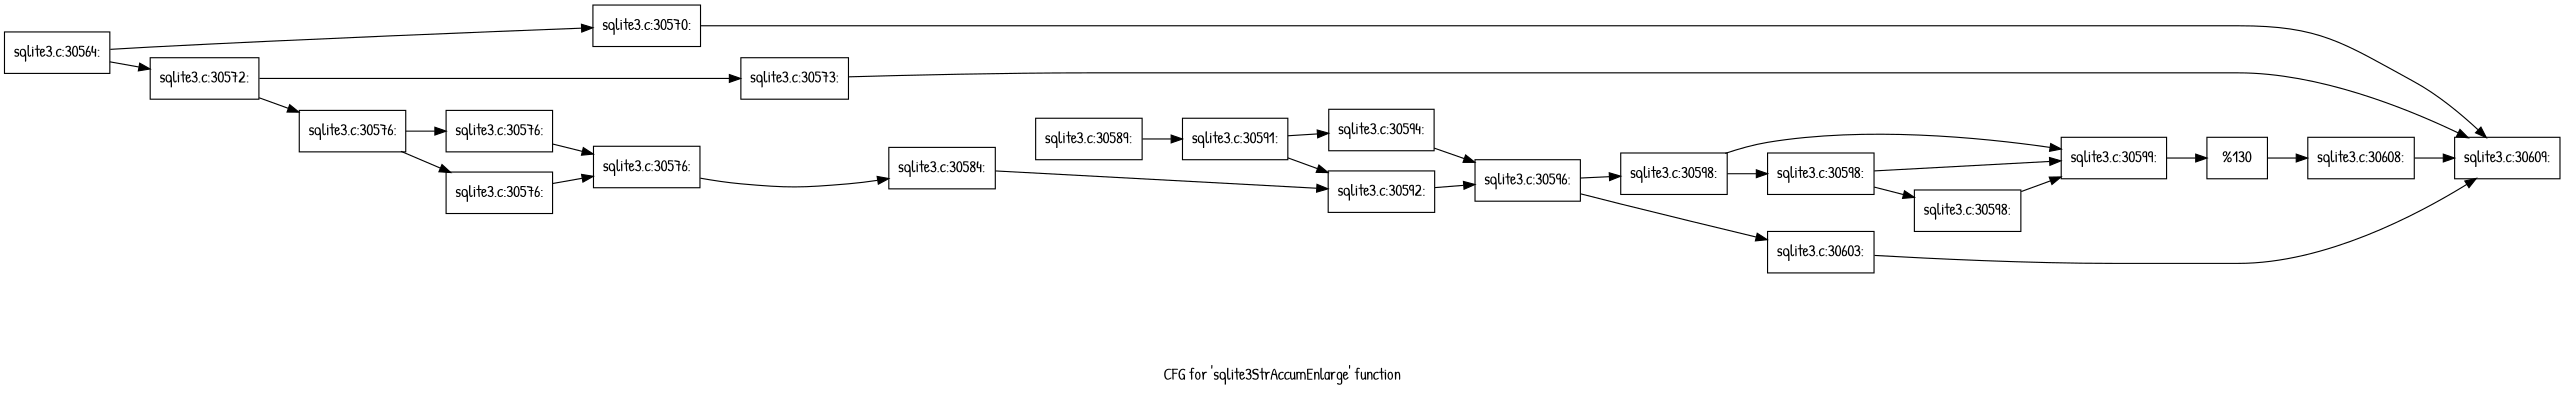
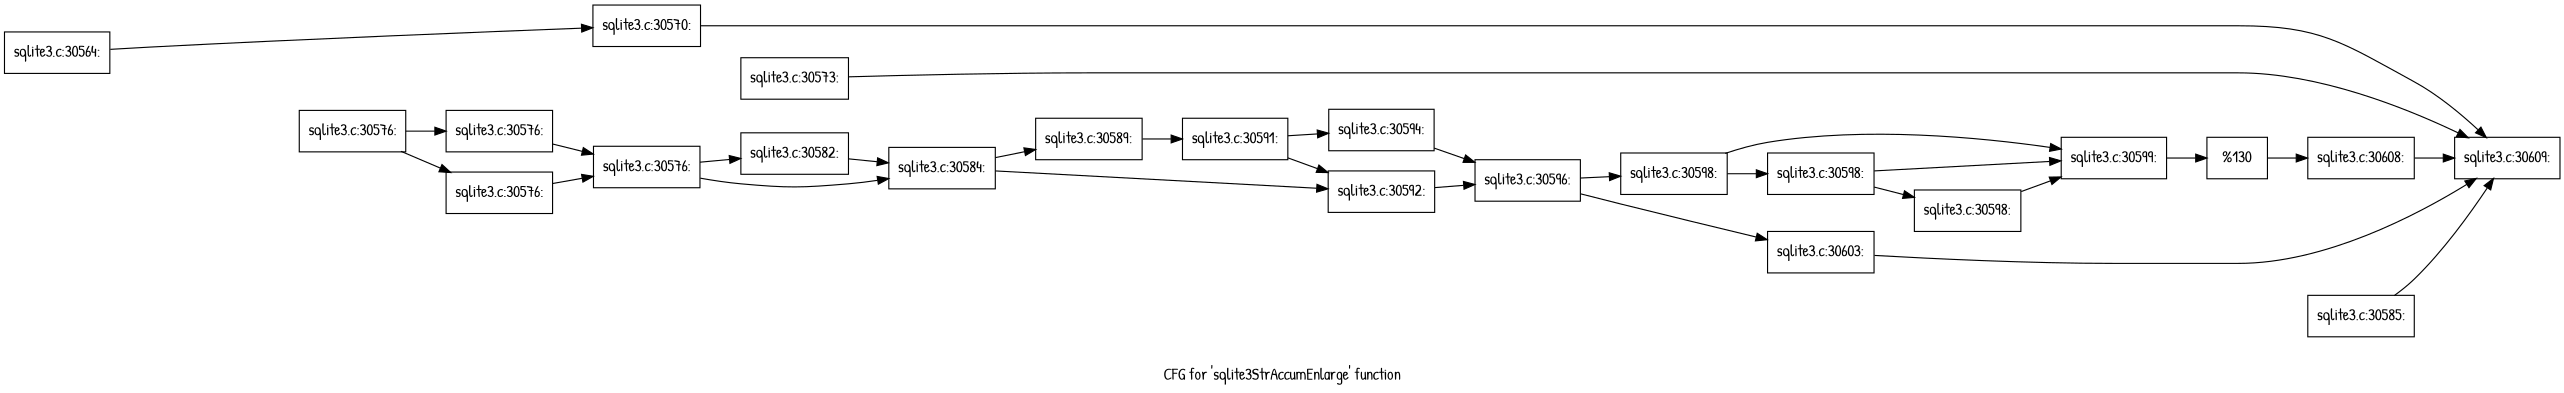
(205, 78) -> none
none -> (795, 154)
none -> (1010, 155)
none -> (2361, 316)
